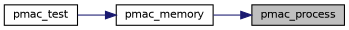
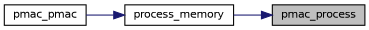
(41, 15) -> (45, 15)
(165, 15) -> (179, 15)
